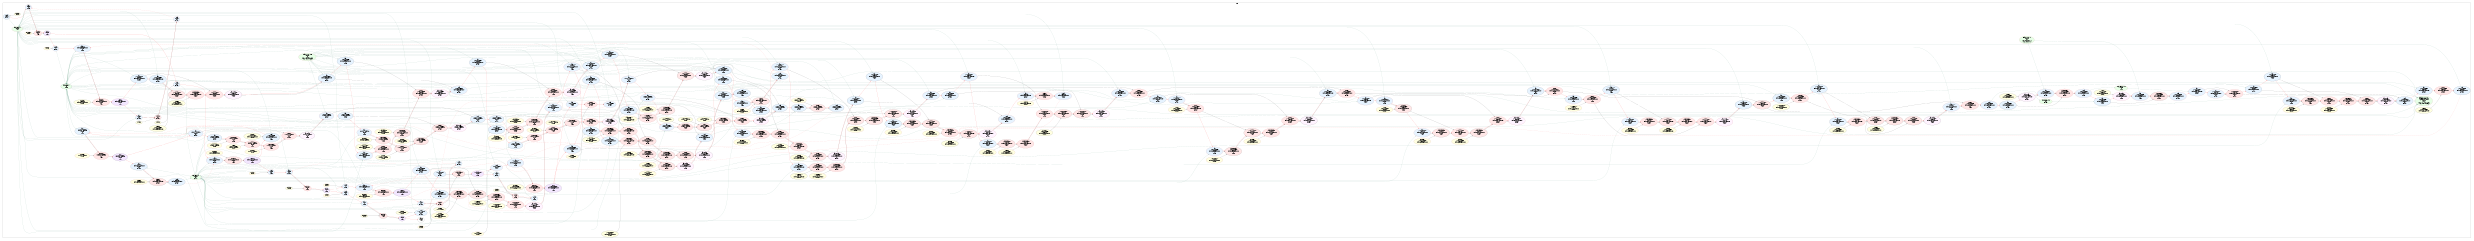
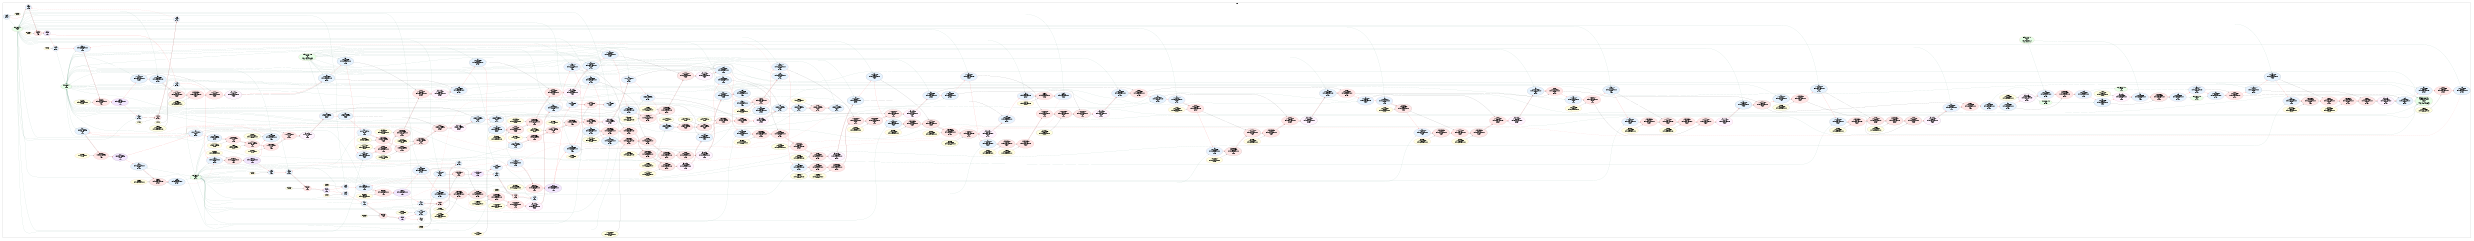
none -> (2197, 98)
